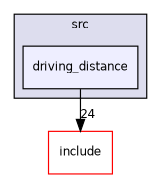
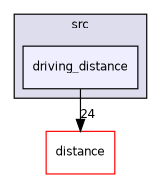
(80, 153) -> (80, 153)
